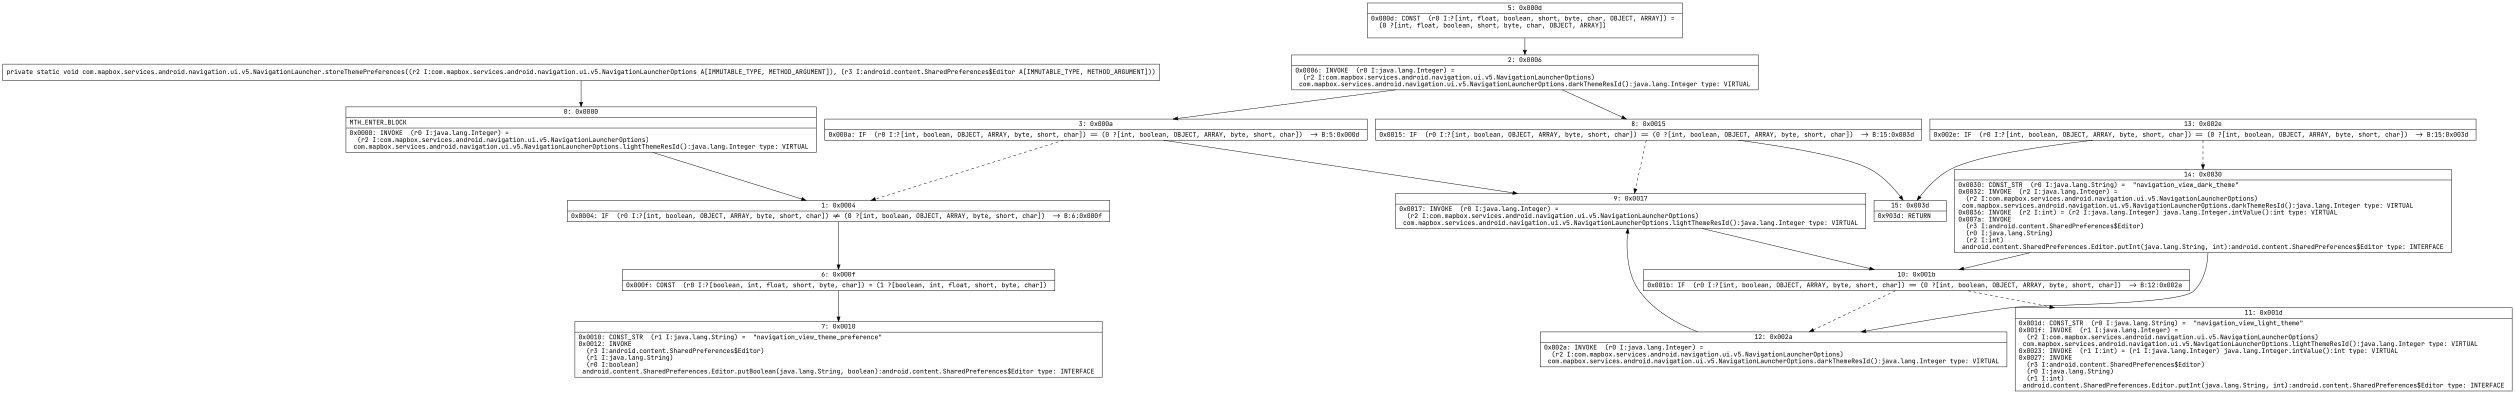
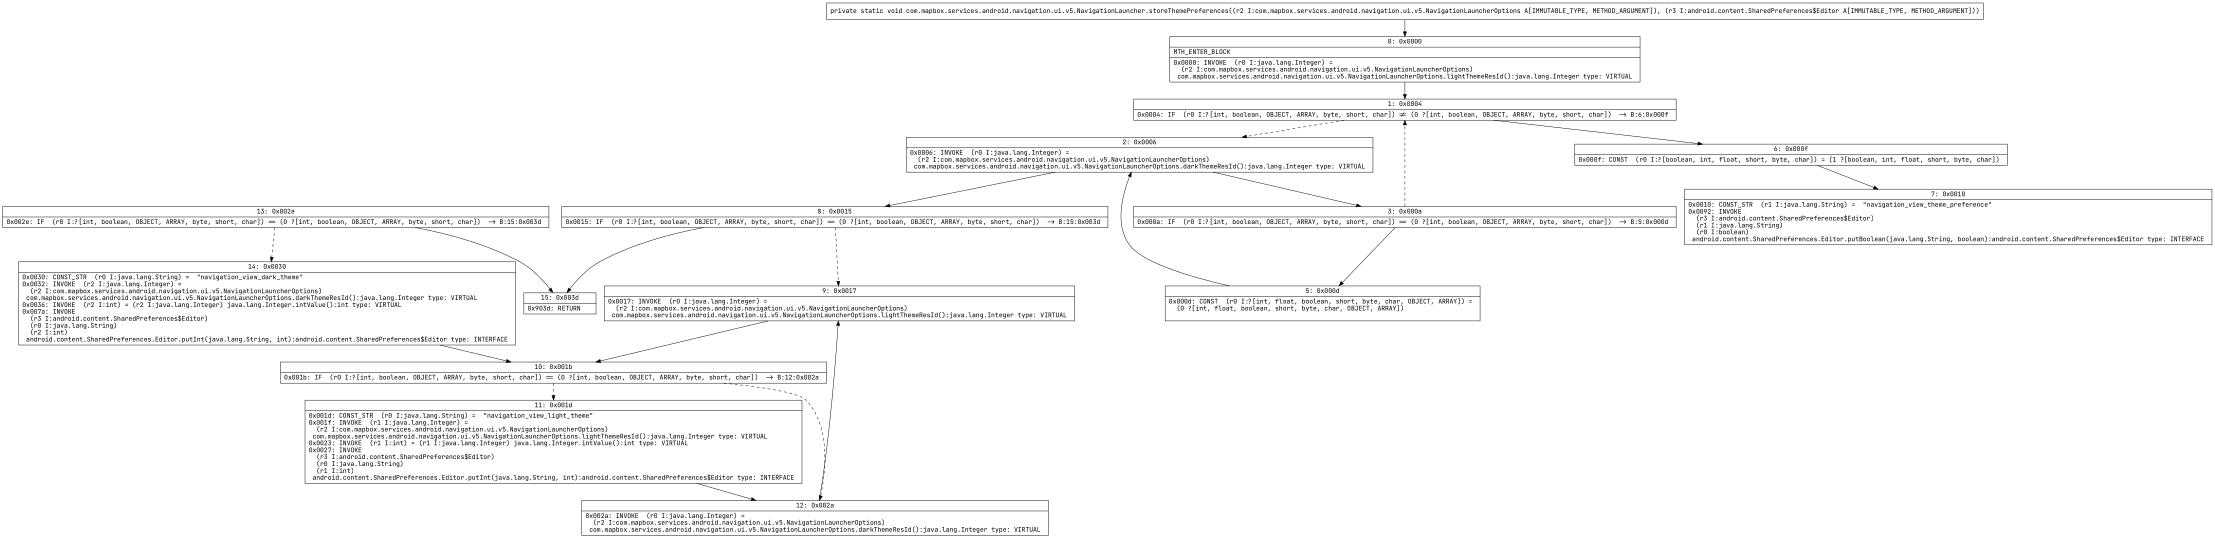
none -> (1295, 128)
(1338, 167) -> (1369, 255)
(2060, 305) -> (724, 491)
(609, 344) -> (1719, 212)
